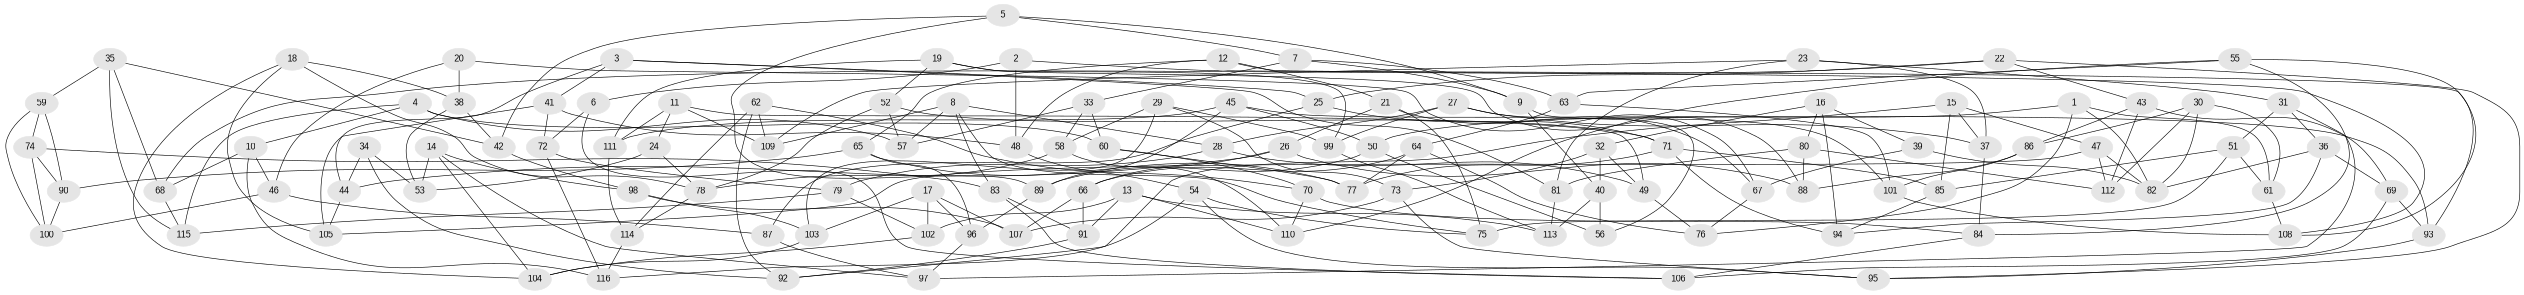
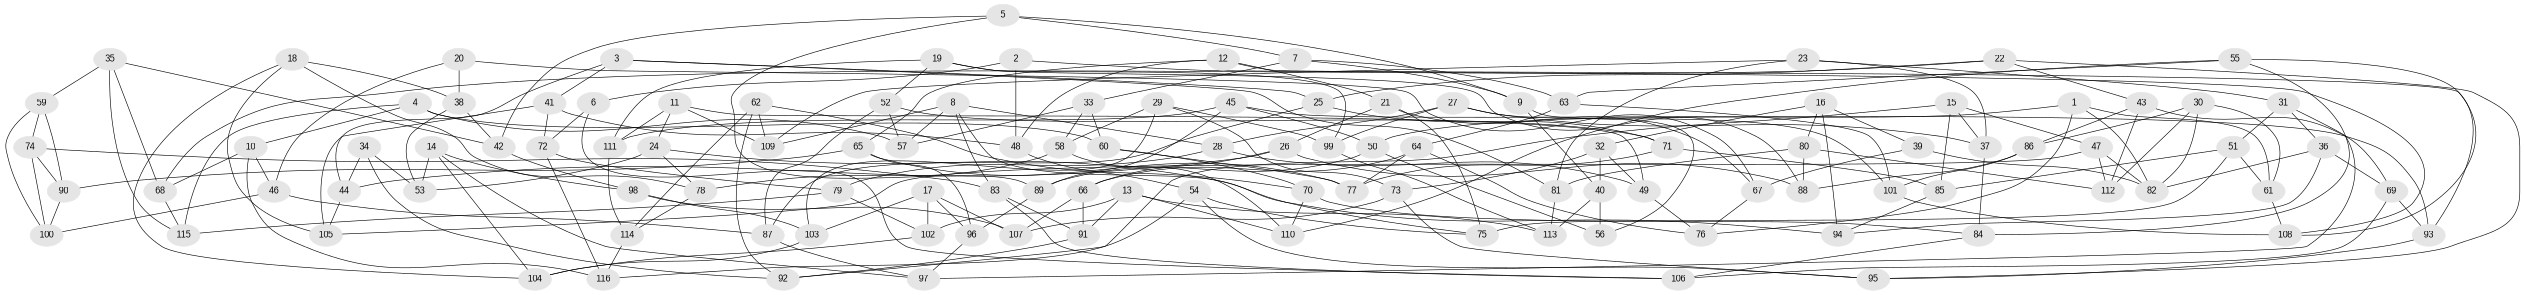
(797, 154) -> (823, 149)
(1747, 208) -> (1246, 189)
